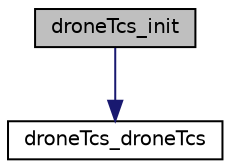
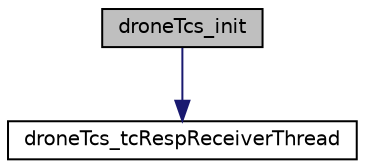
(115, 140) -> (182, 140)
